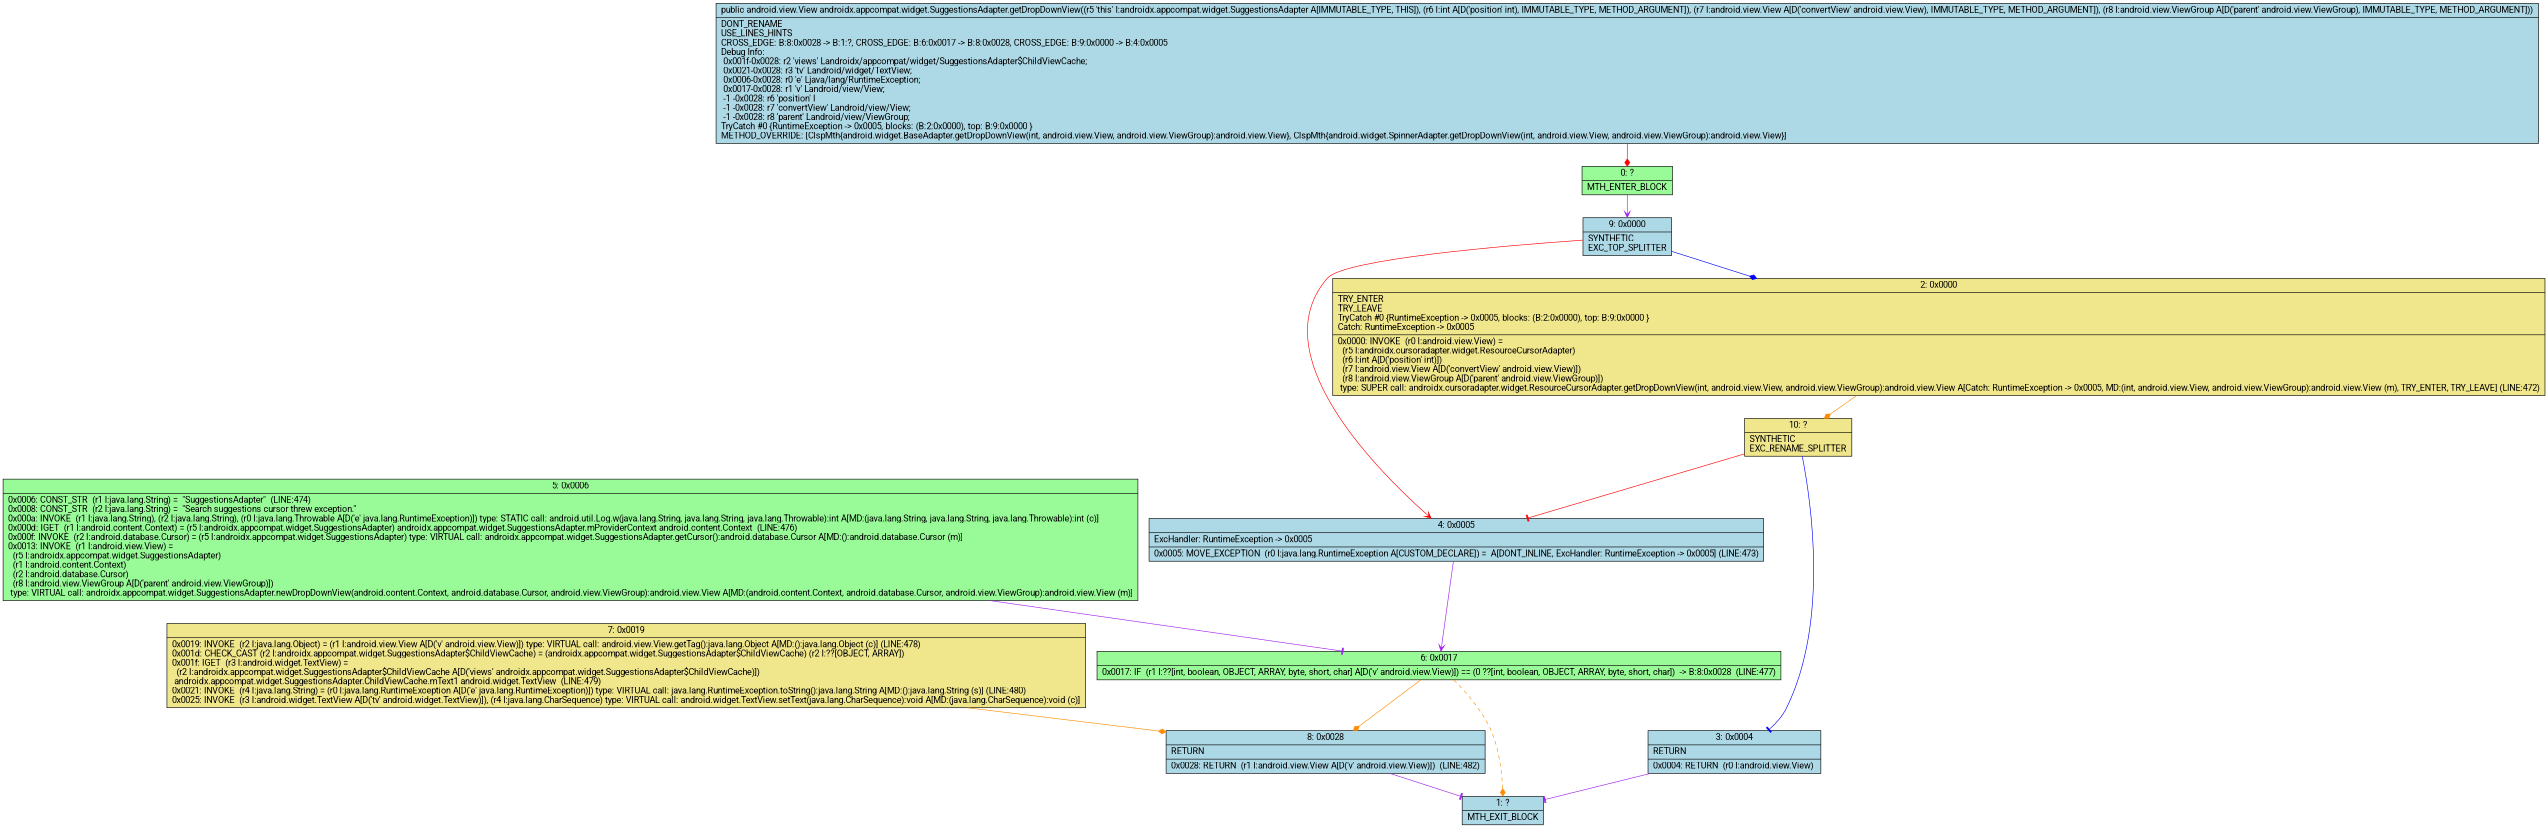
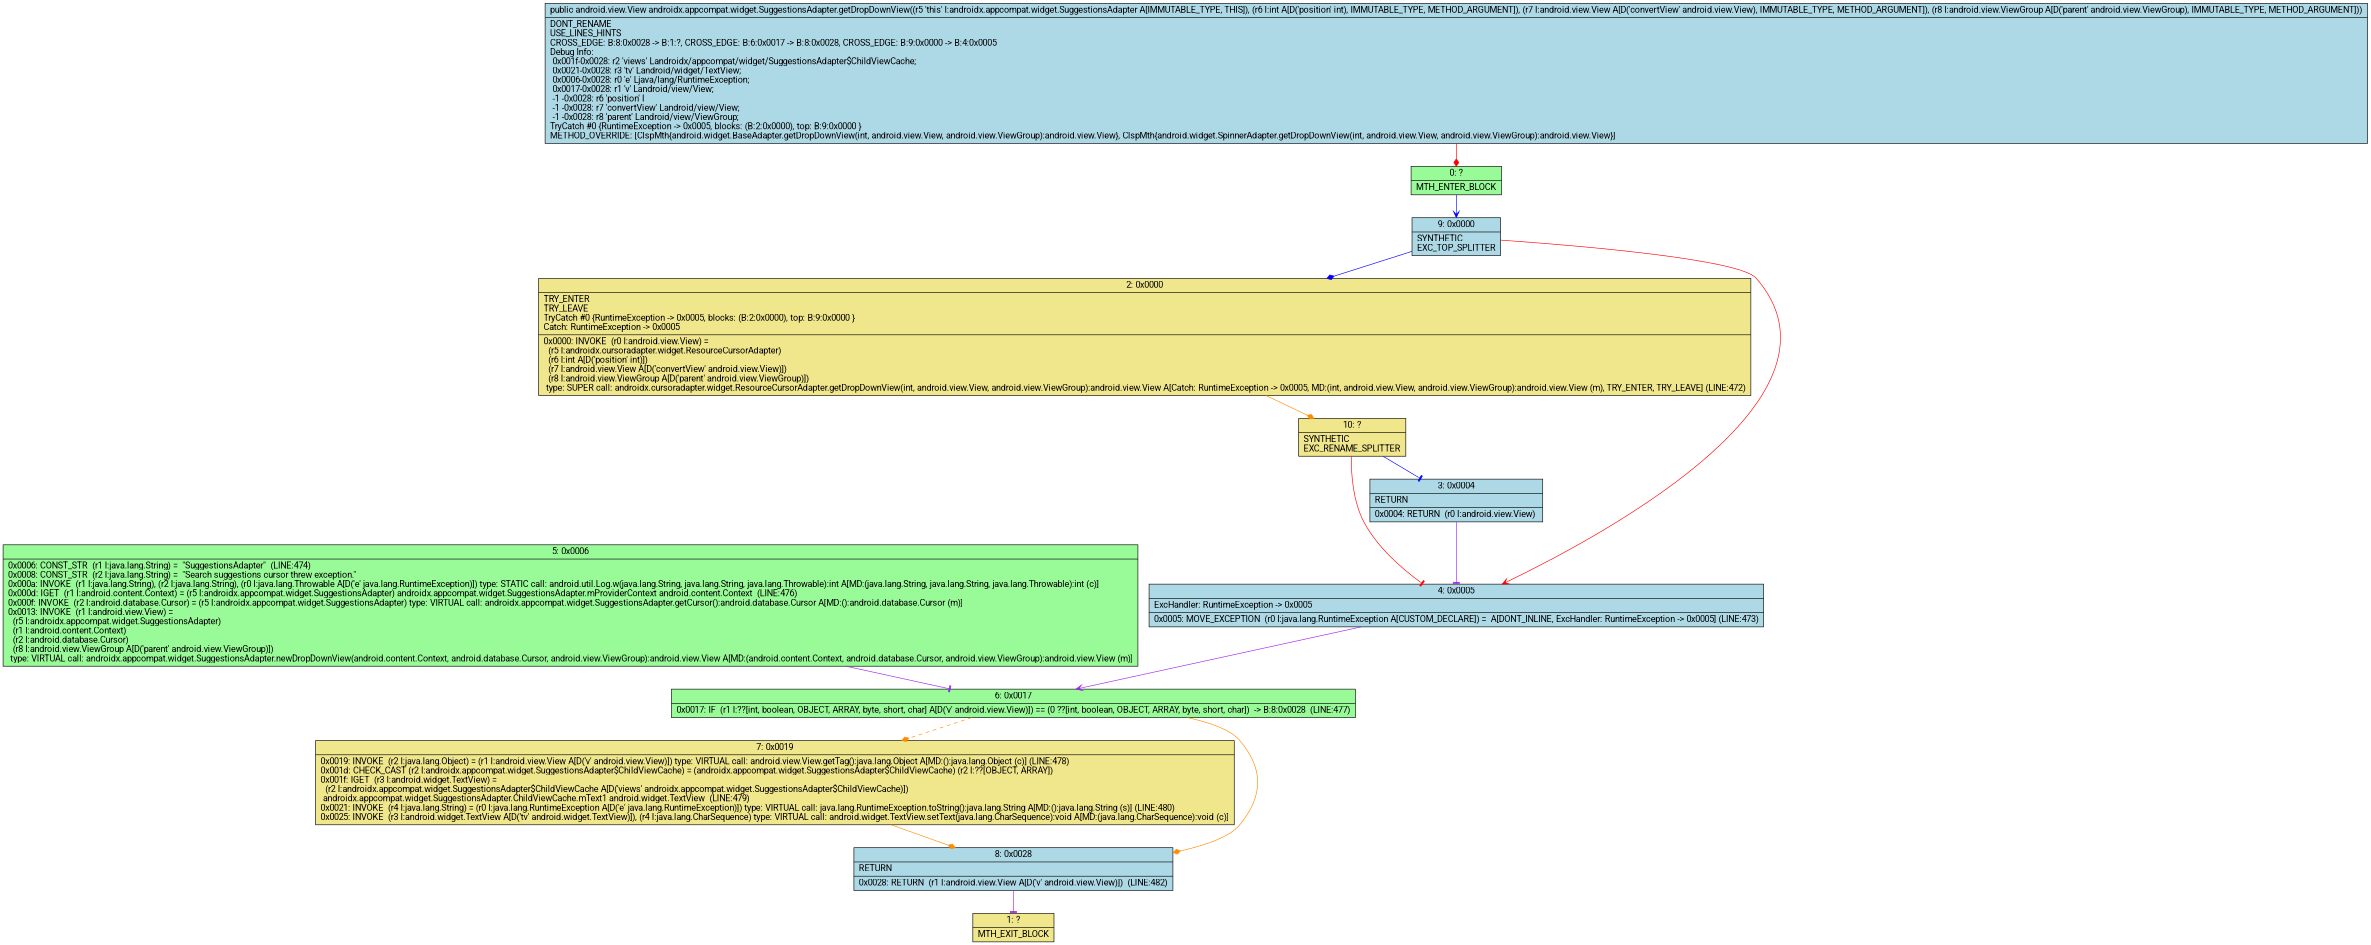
(1627, 203) -> (1456, 203)
(1490, 729) -> (940, 728)
(1599, 786) -> (1456, 551)
(1503, 811) -> (1013, 928)
